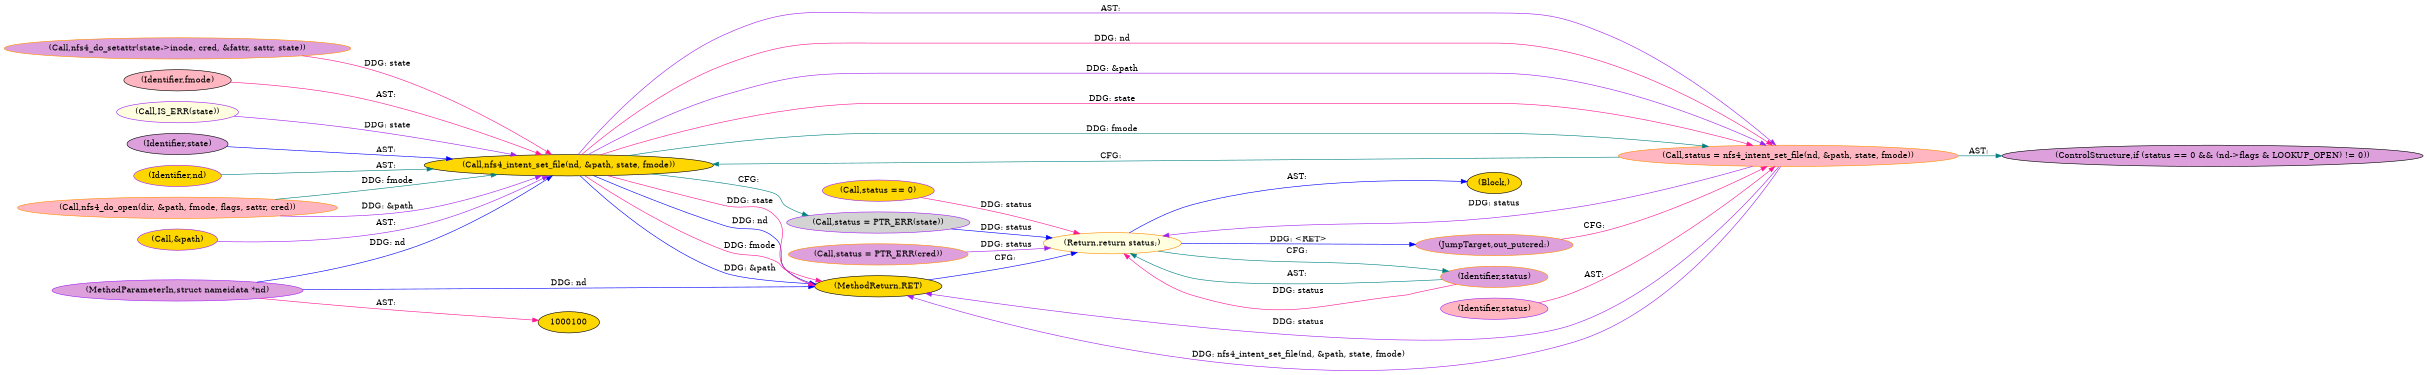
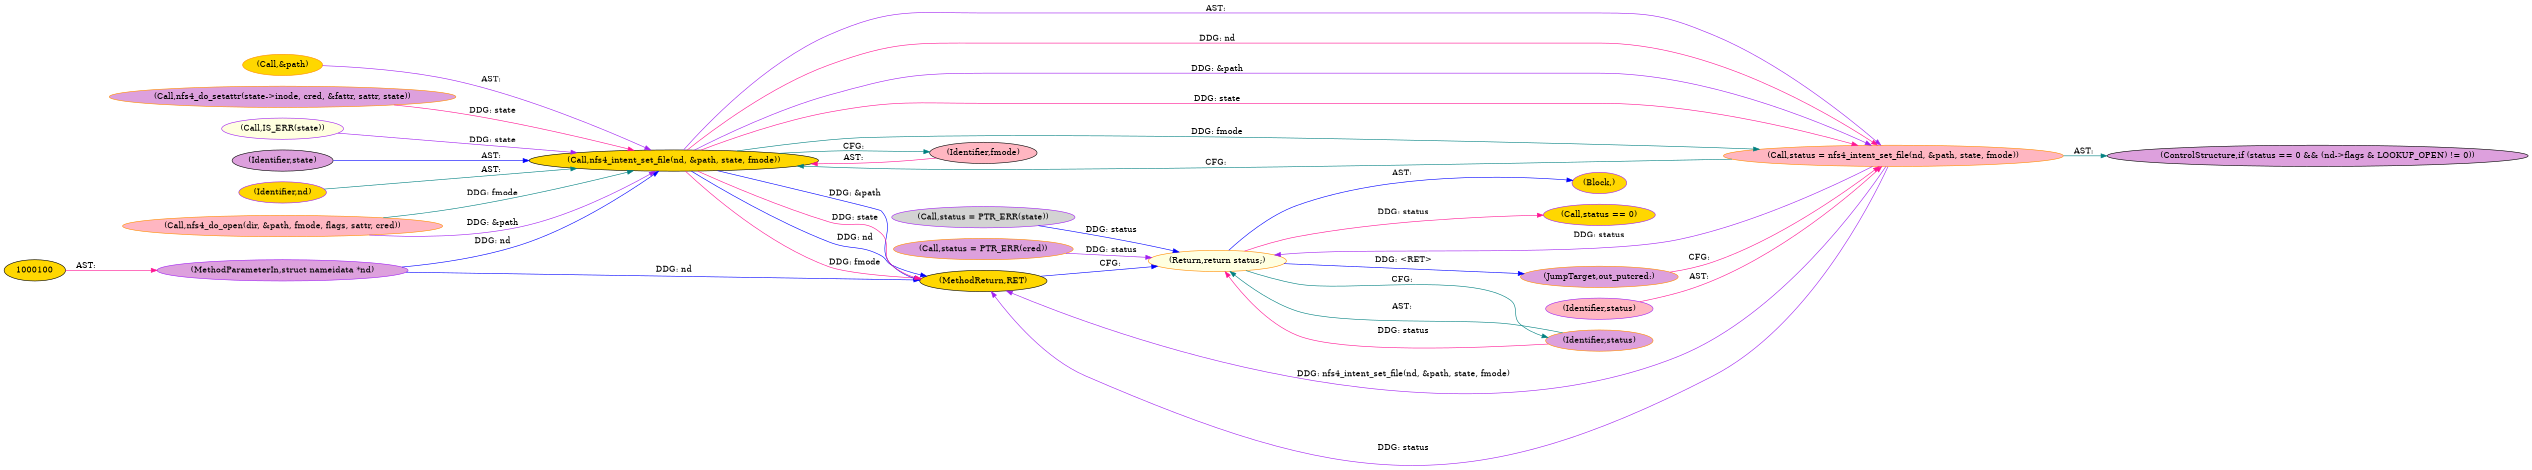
(1494, 183) -> (1599, 183)
(731, 184) -> (852, 151)
(998, 212) -> (1390, 224)
(178, 240) -> (283, 65)
(396, 310) -> (108, 270)
